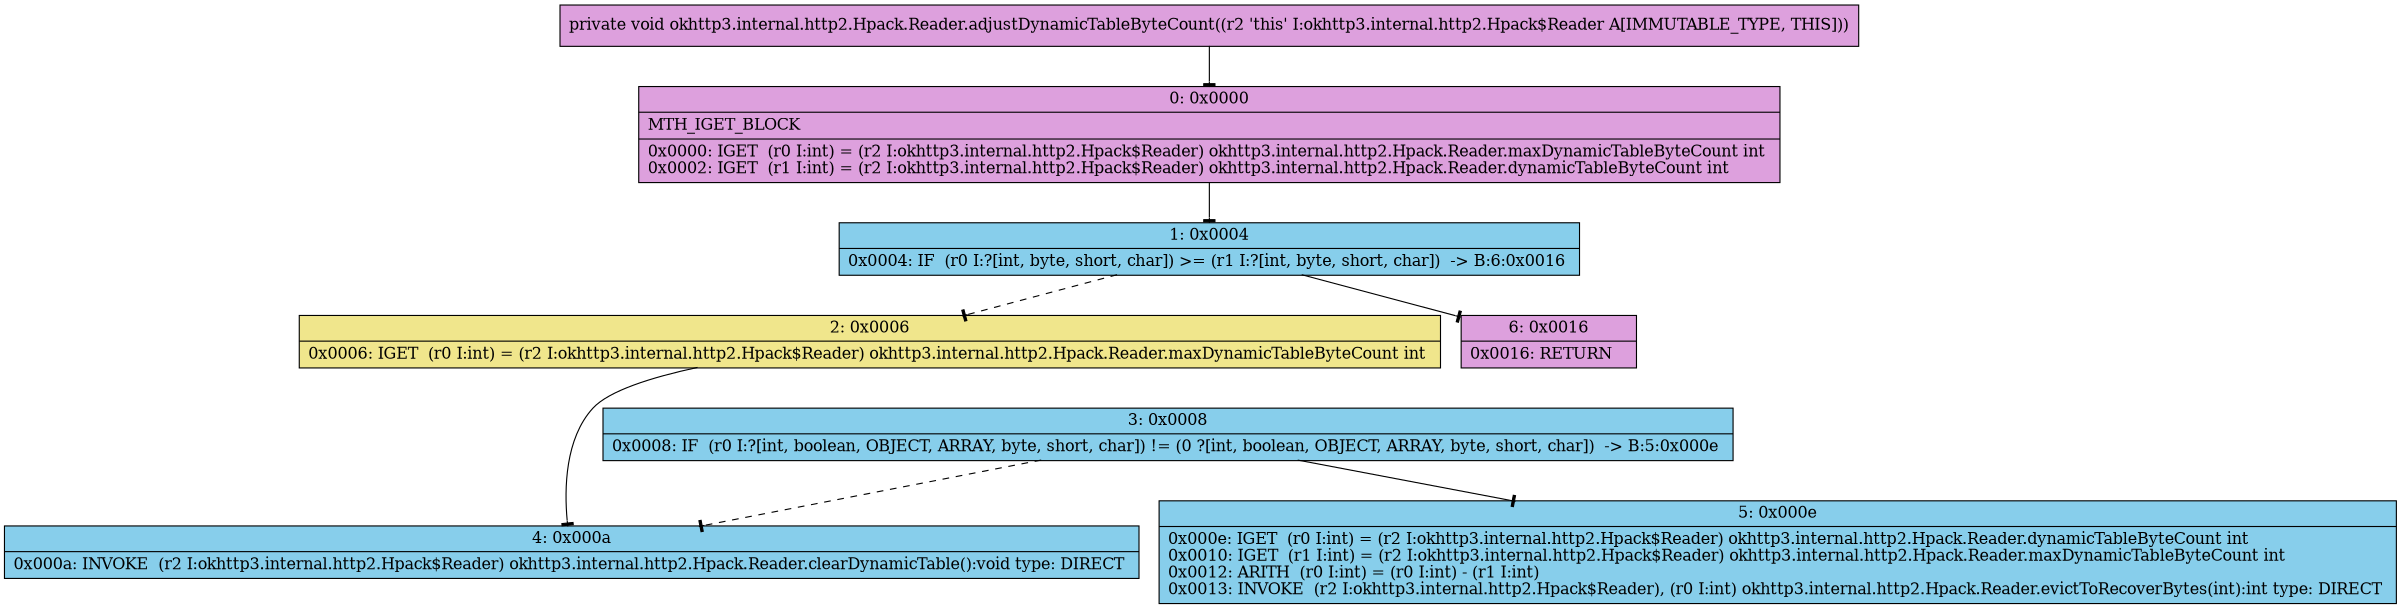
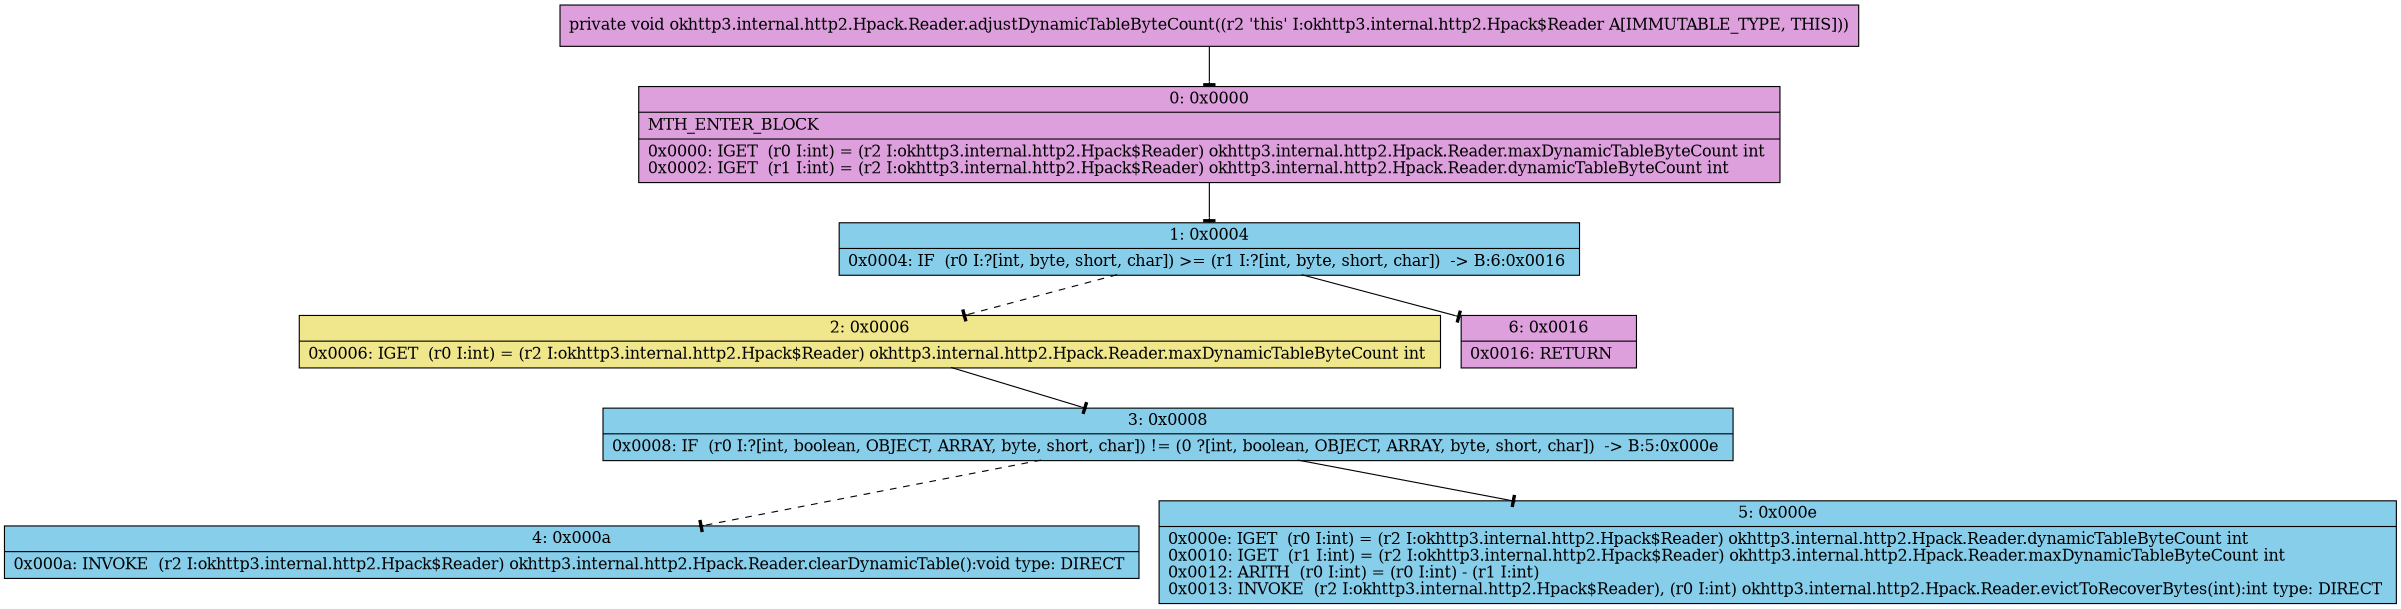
(724, 125) -> (734, 125)
(591, 410) -> (1016, 387)
